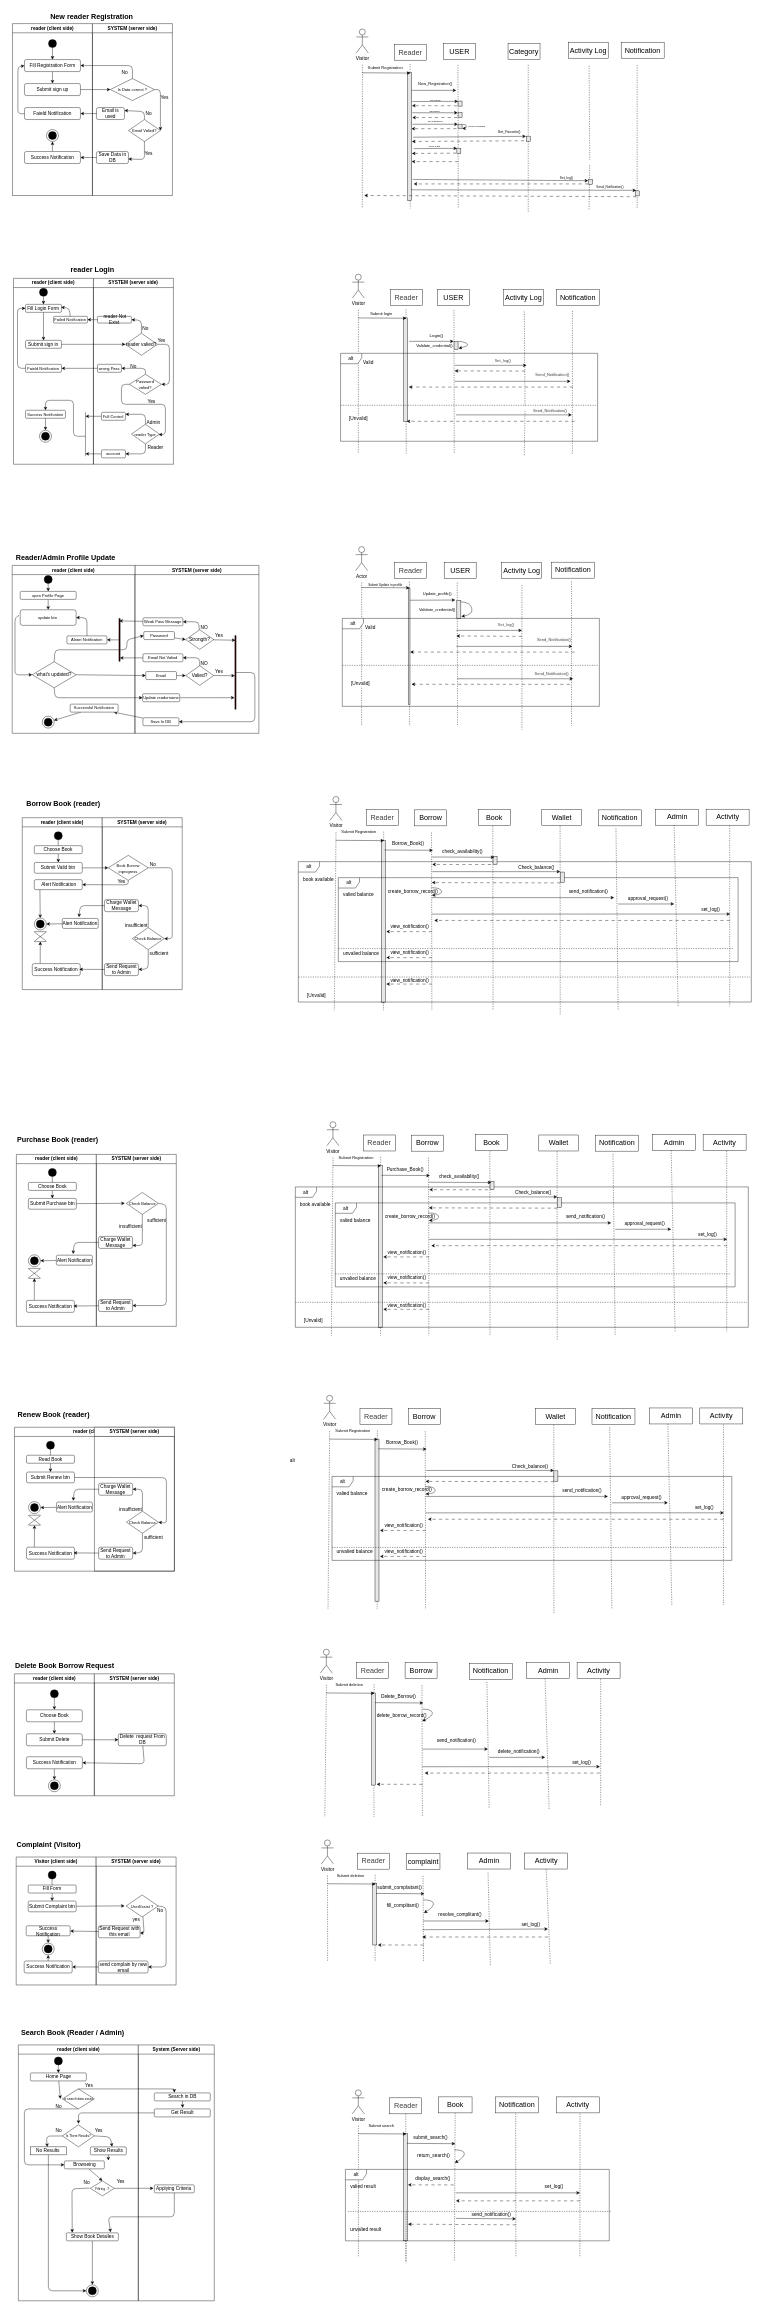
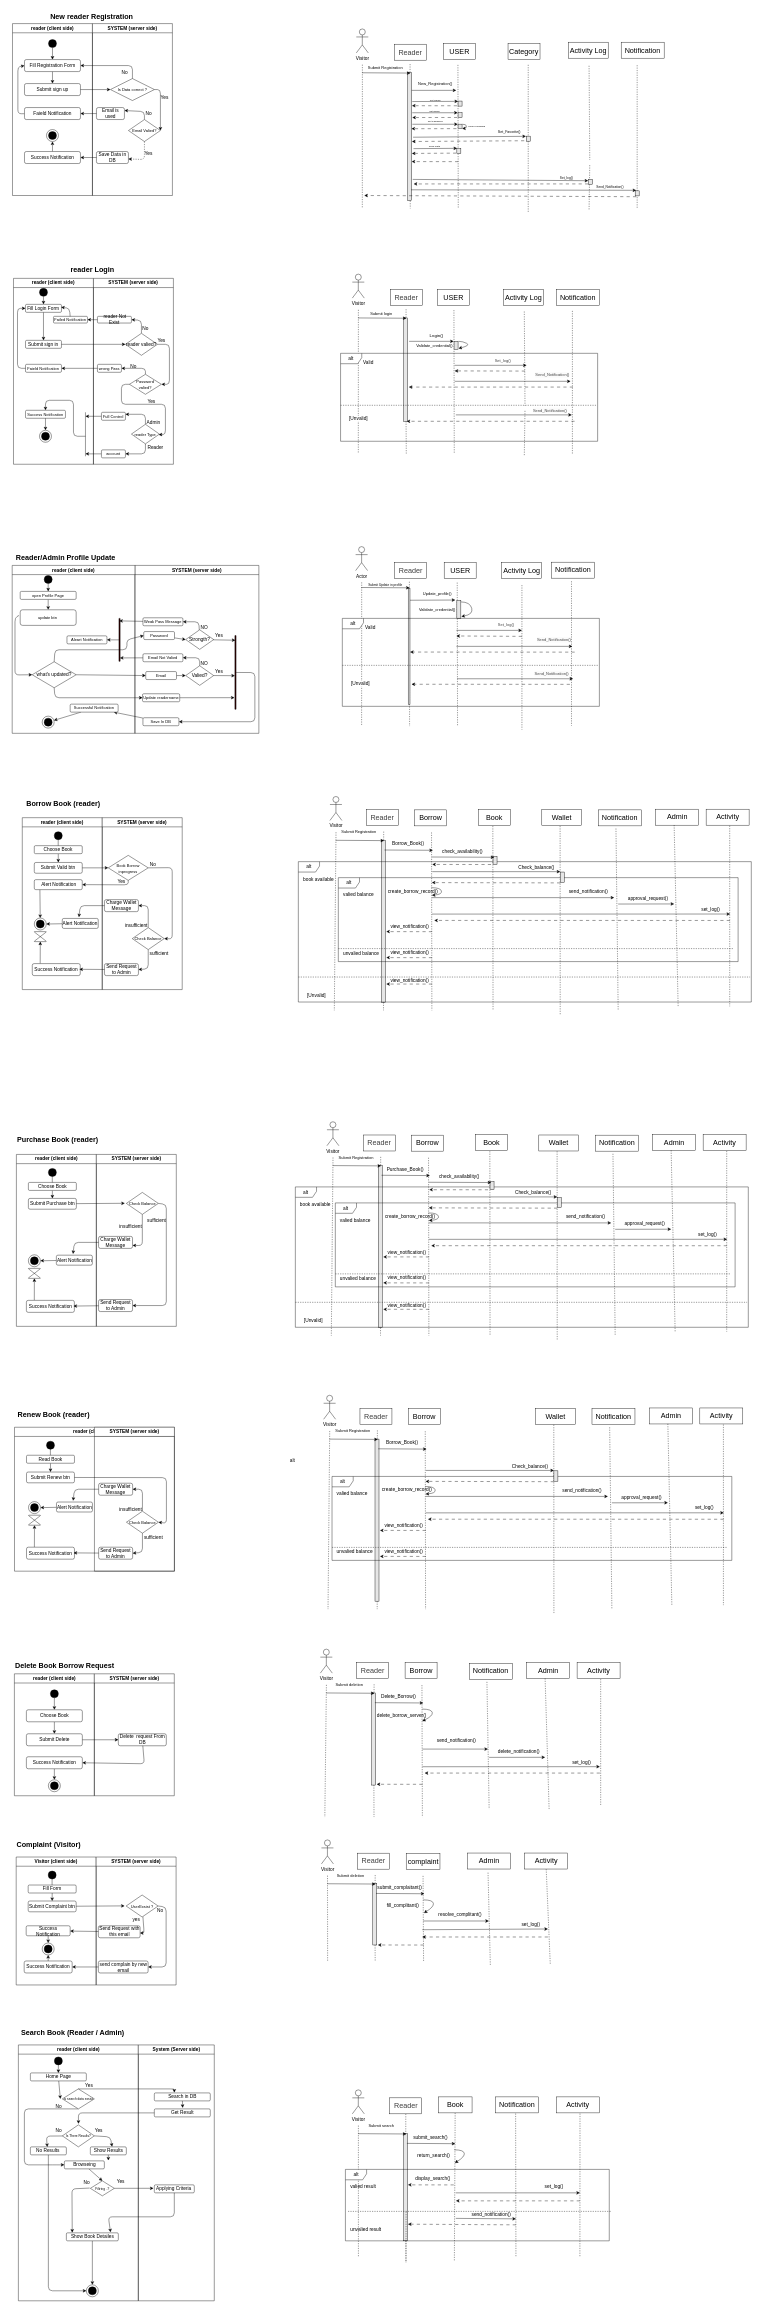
(144, 156) -> (144, 156)
(80, 617) -> none
(402, 1715) -> (402, 1715)
(48, 2151) -> (48, 2151)
